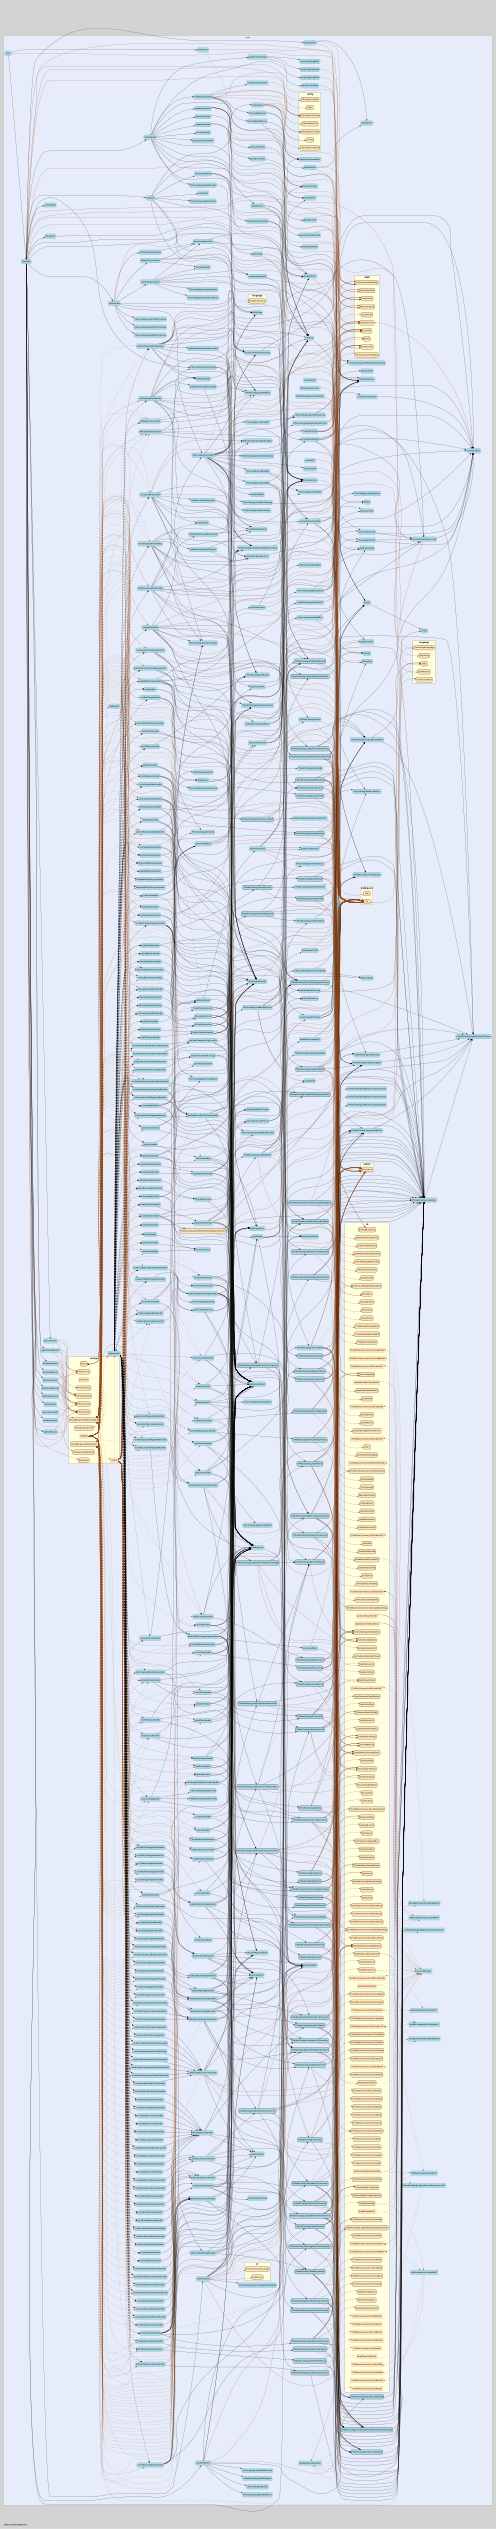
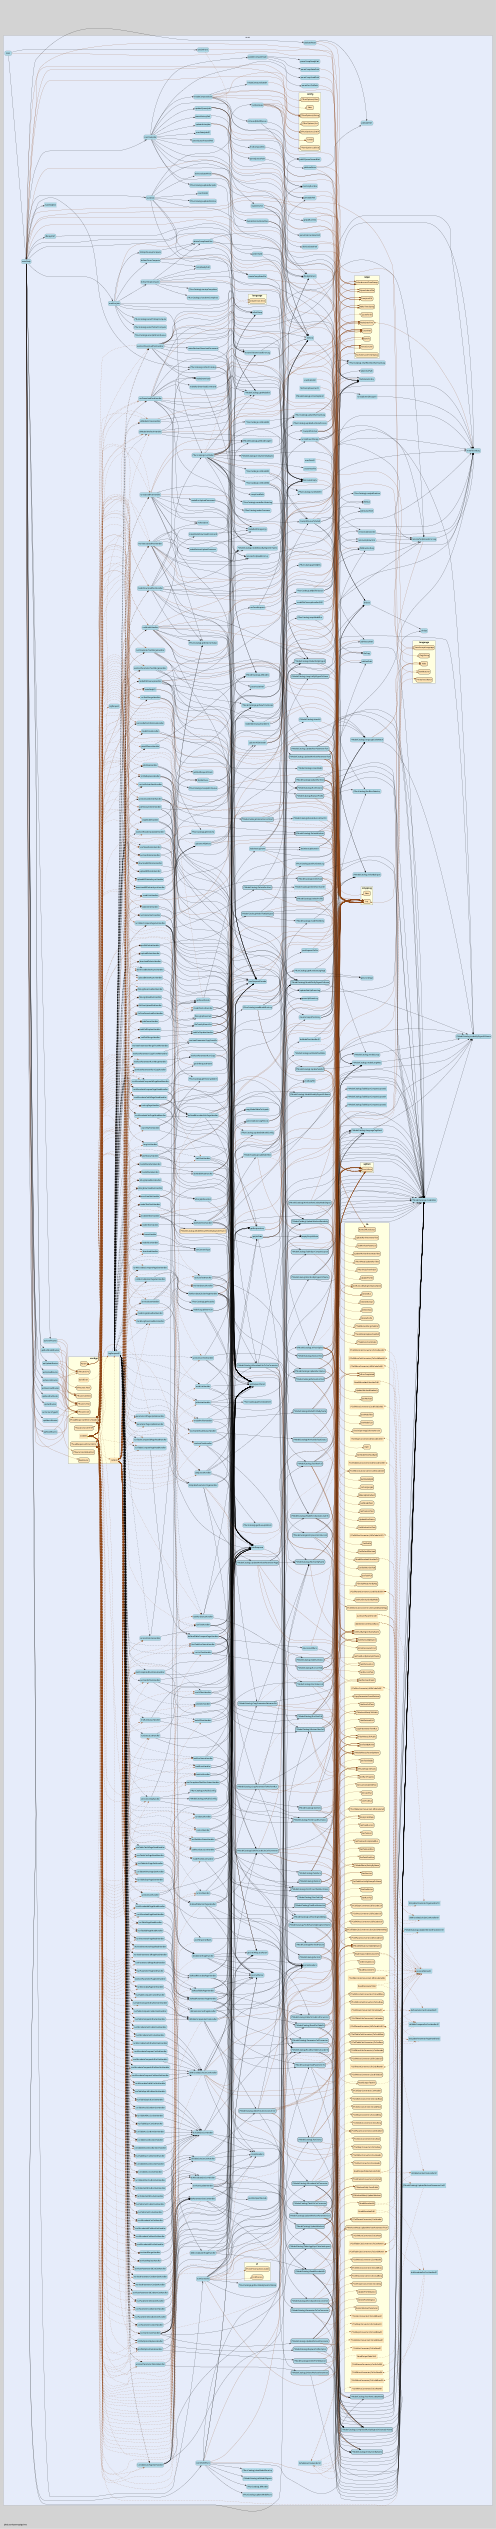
(257, 113) -> none
(367, 888) -> (367, 888)
